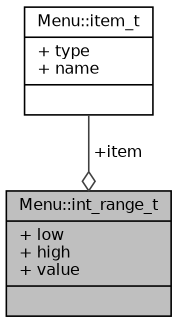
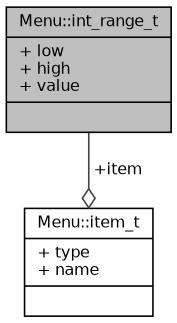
(89, 143) -> (89, 161)
